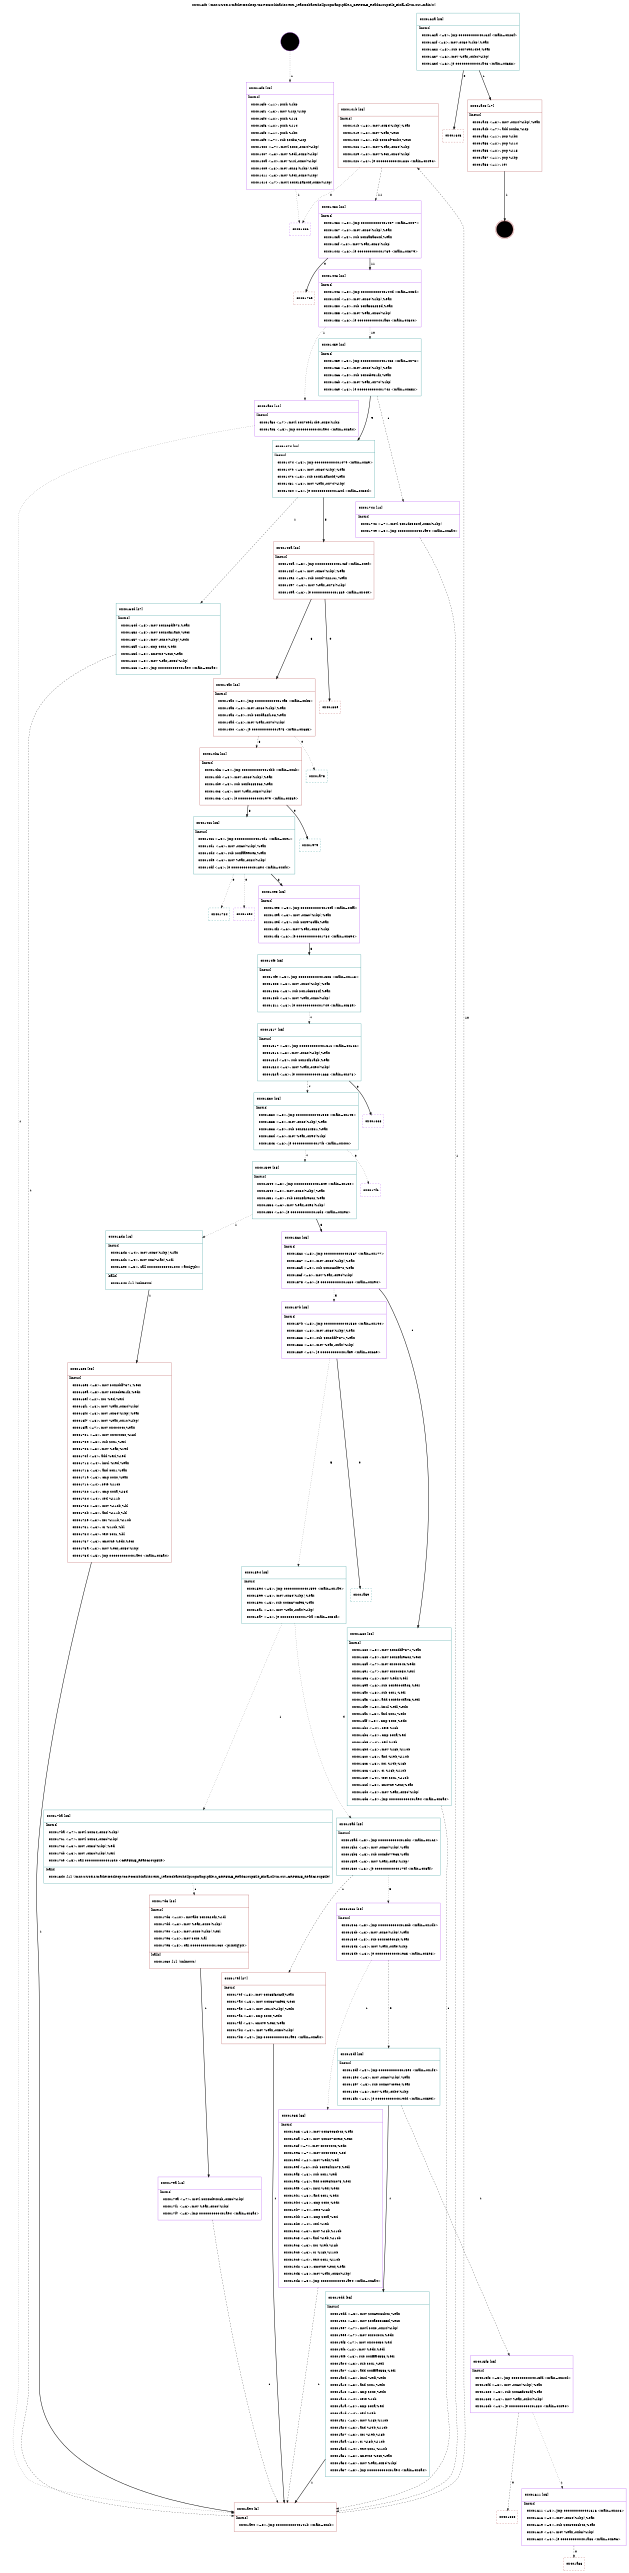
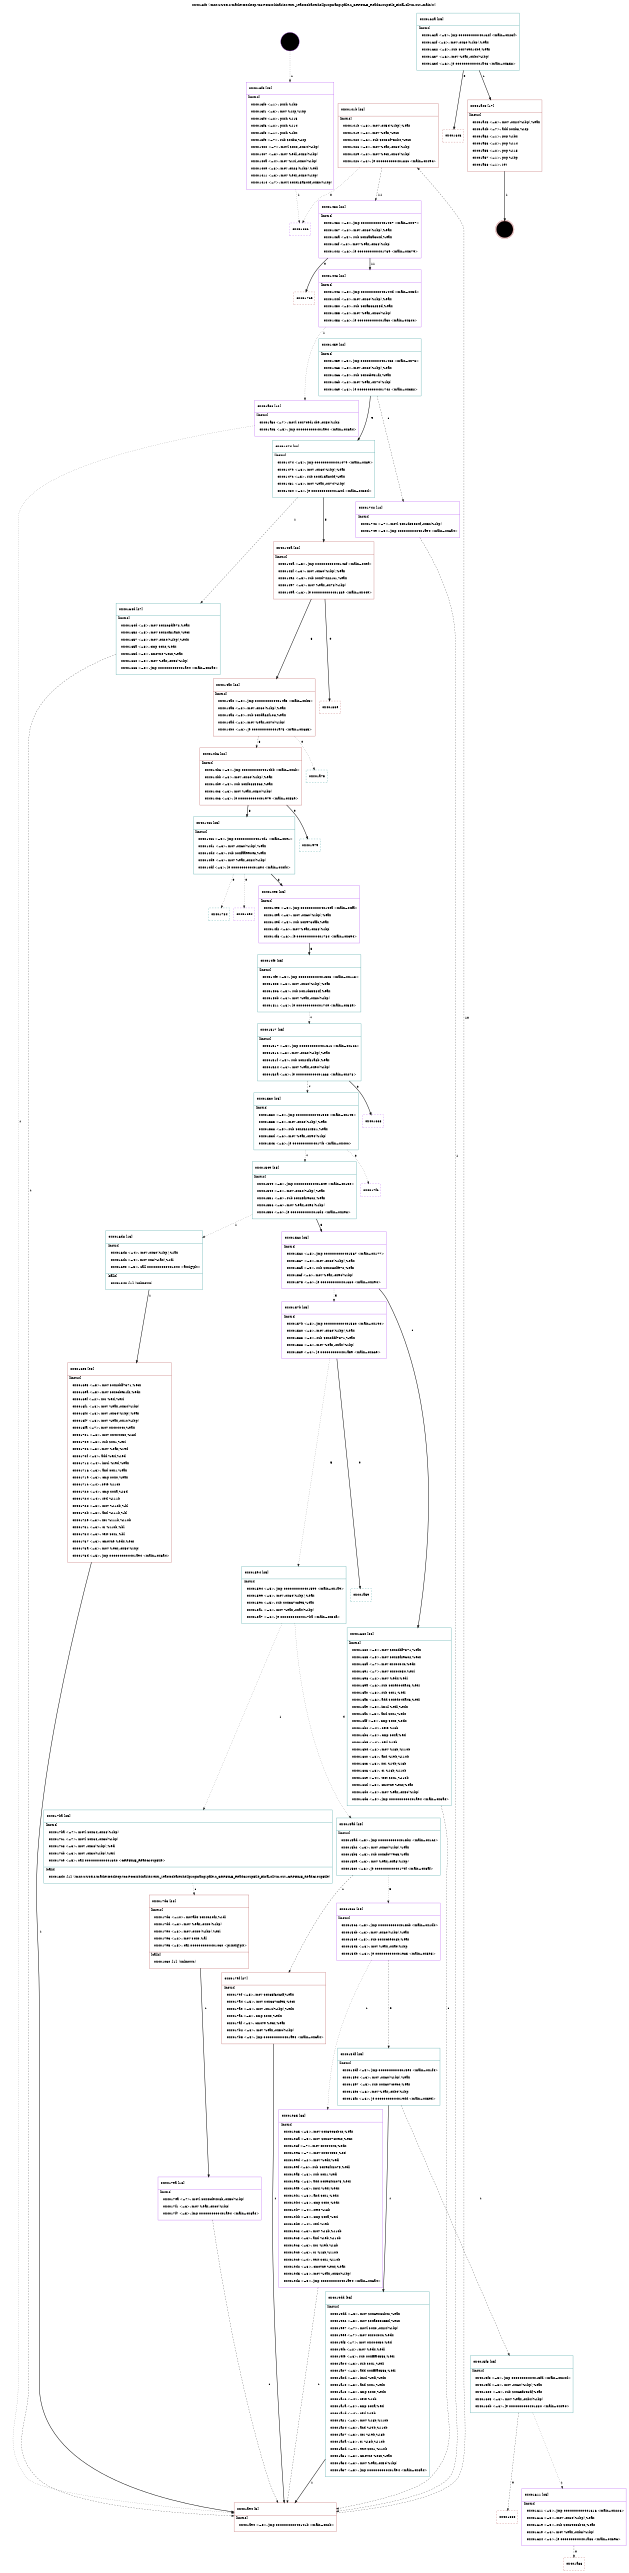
(370, 332) -> none
(522, 2384) -> (522, 2384)
